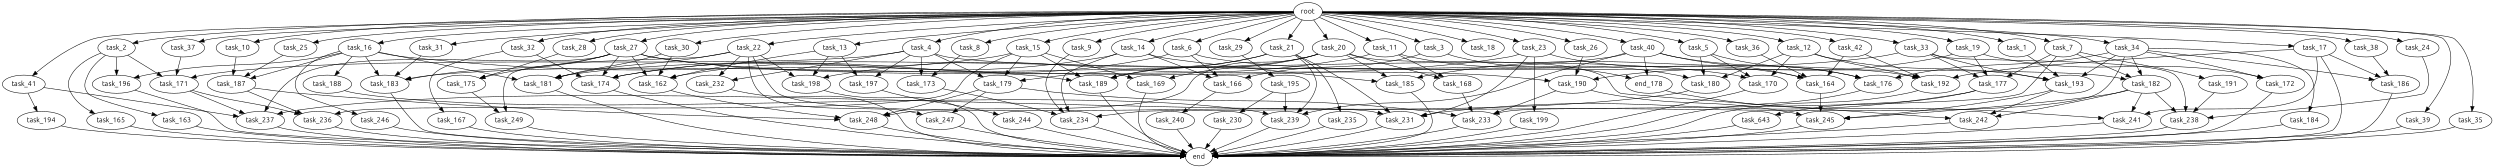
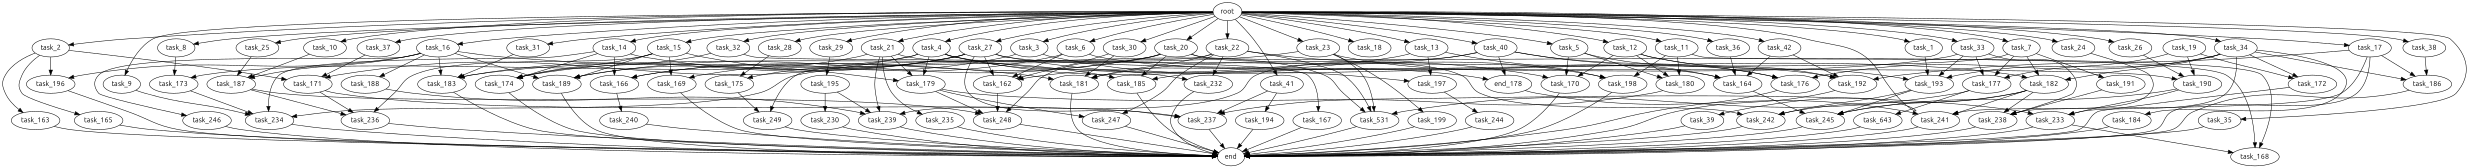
(1636, 18) -> none
(1466, 100) -> (2150, 139)
(1400, 120) -> (1375, 120)
